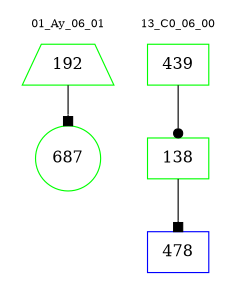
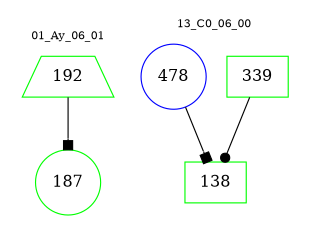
(178, 65) -> (258, 77)
(68, 158) -> (68, 182)
(178, 200) -> (194, 129)
(178, 252) -> (174, 77)
